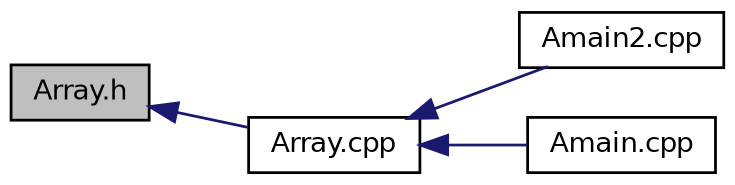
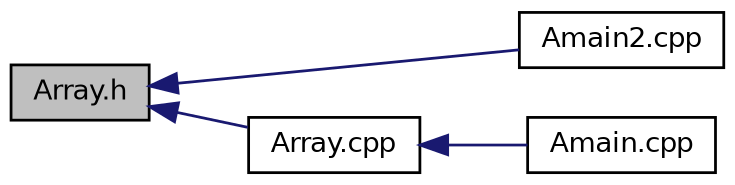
(491, 88) -> (348, 67)
